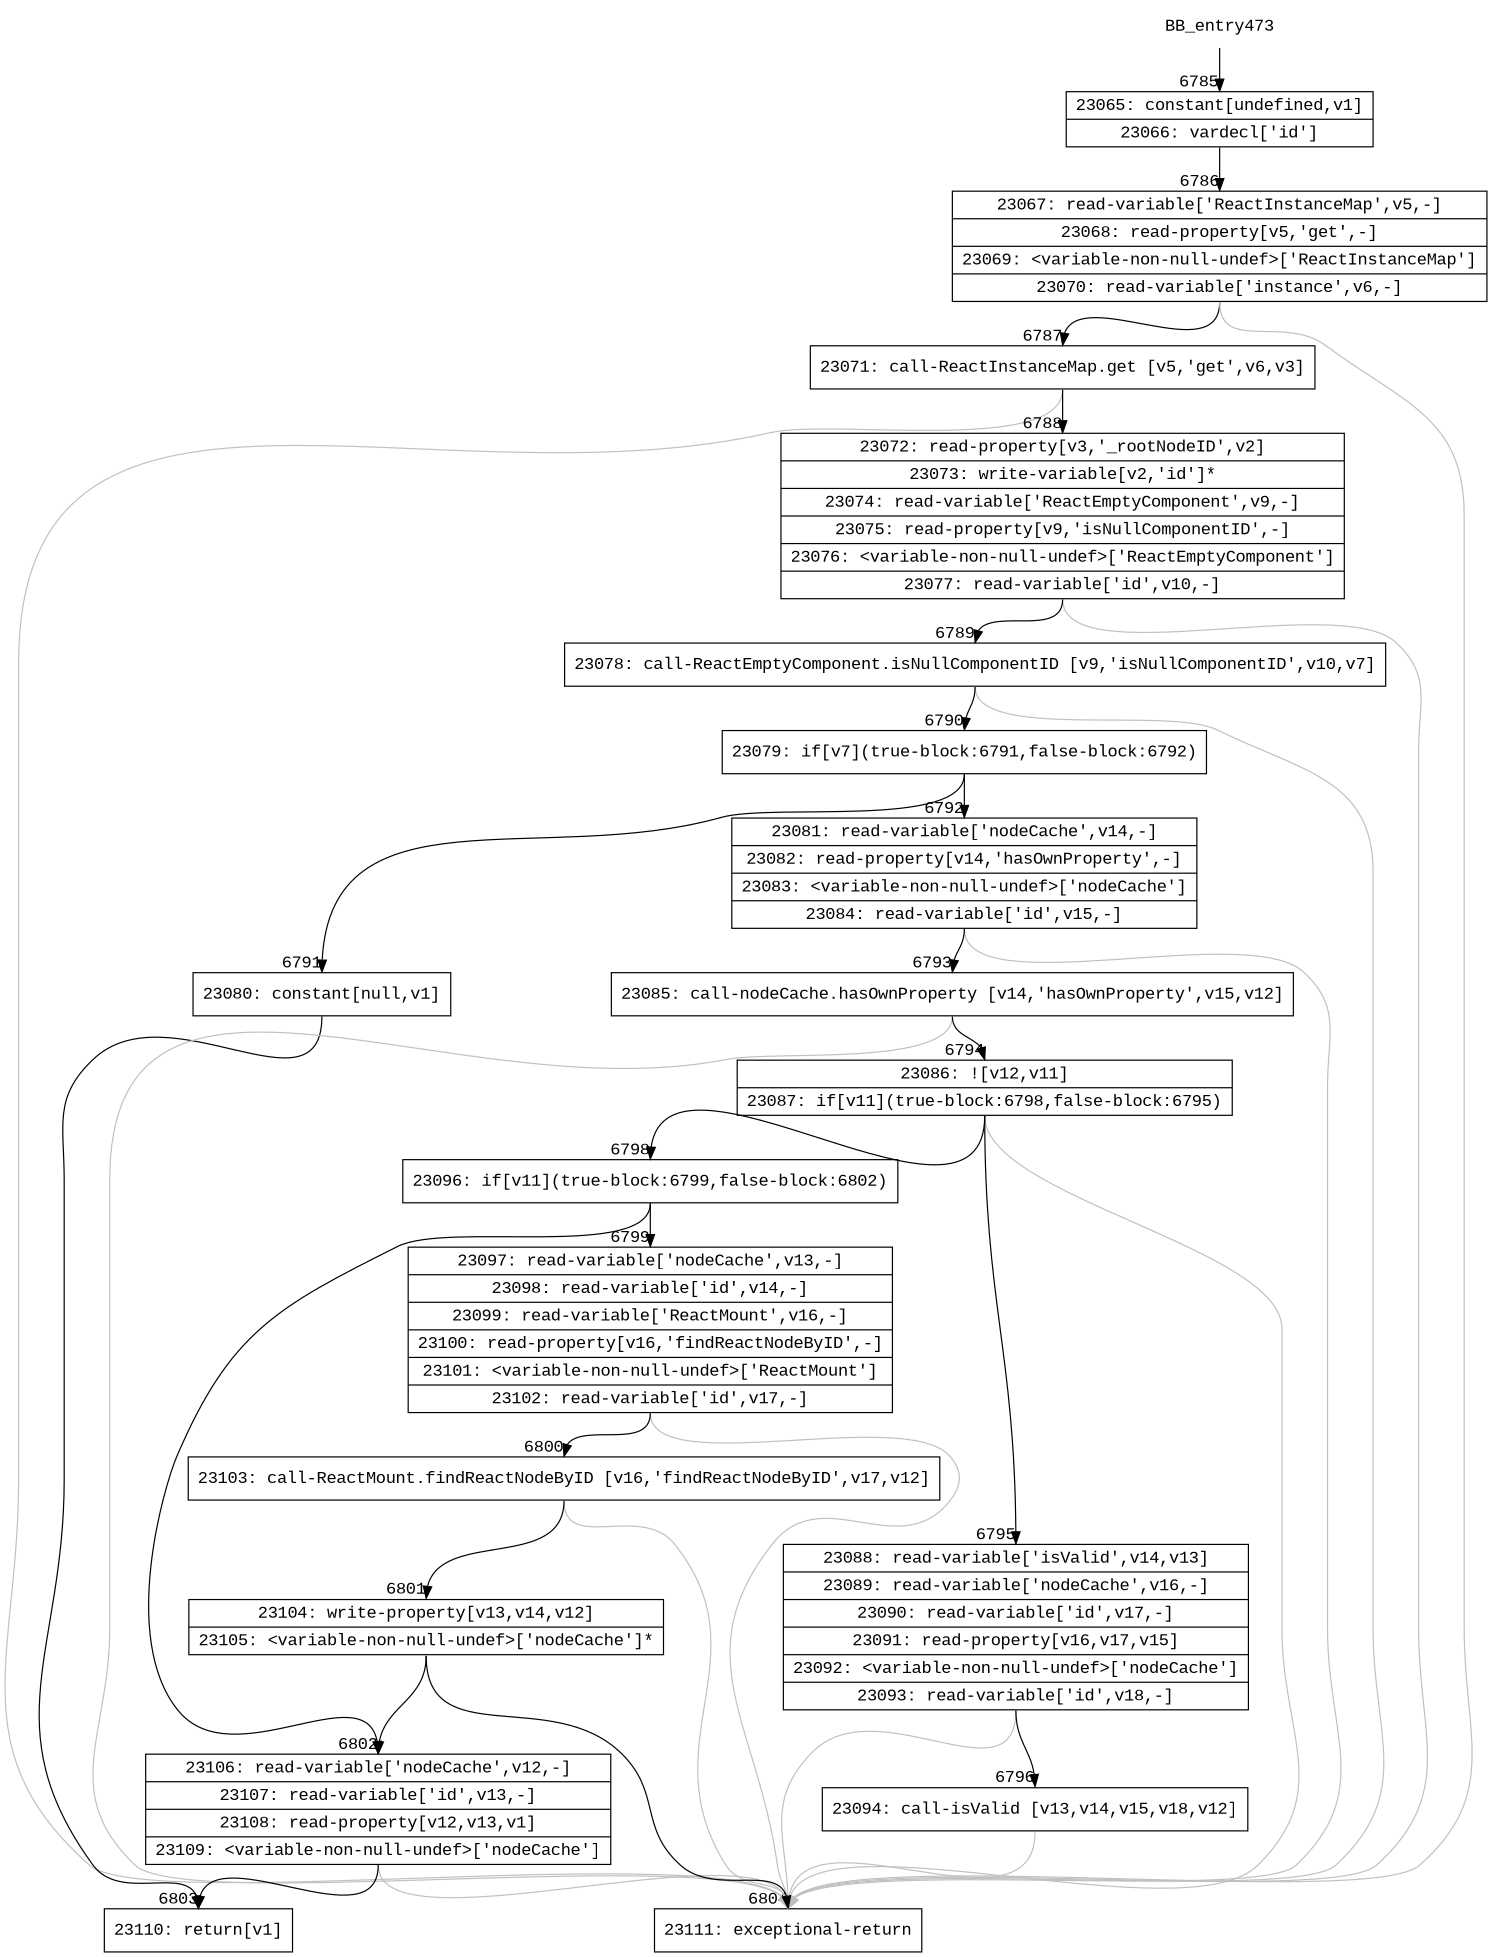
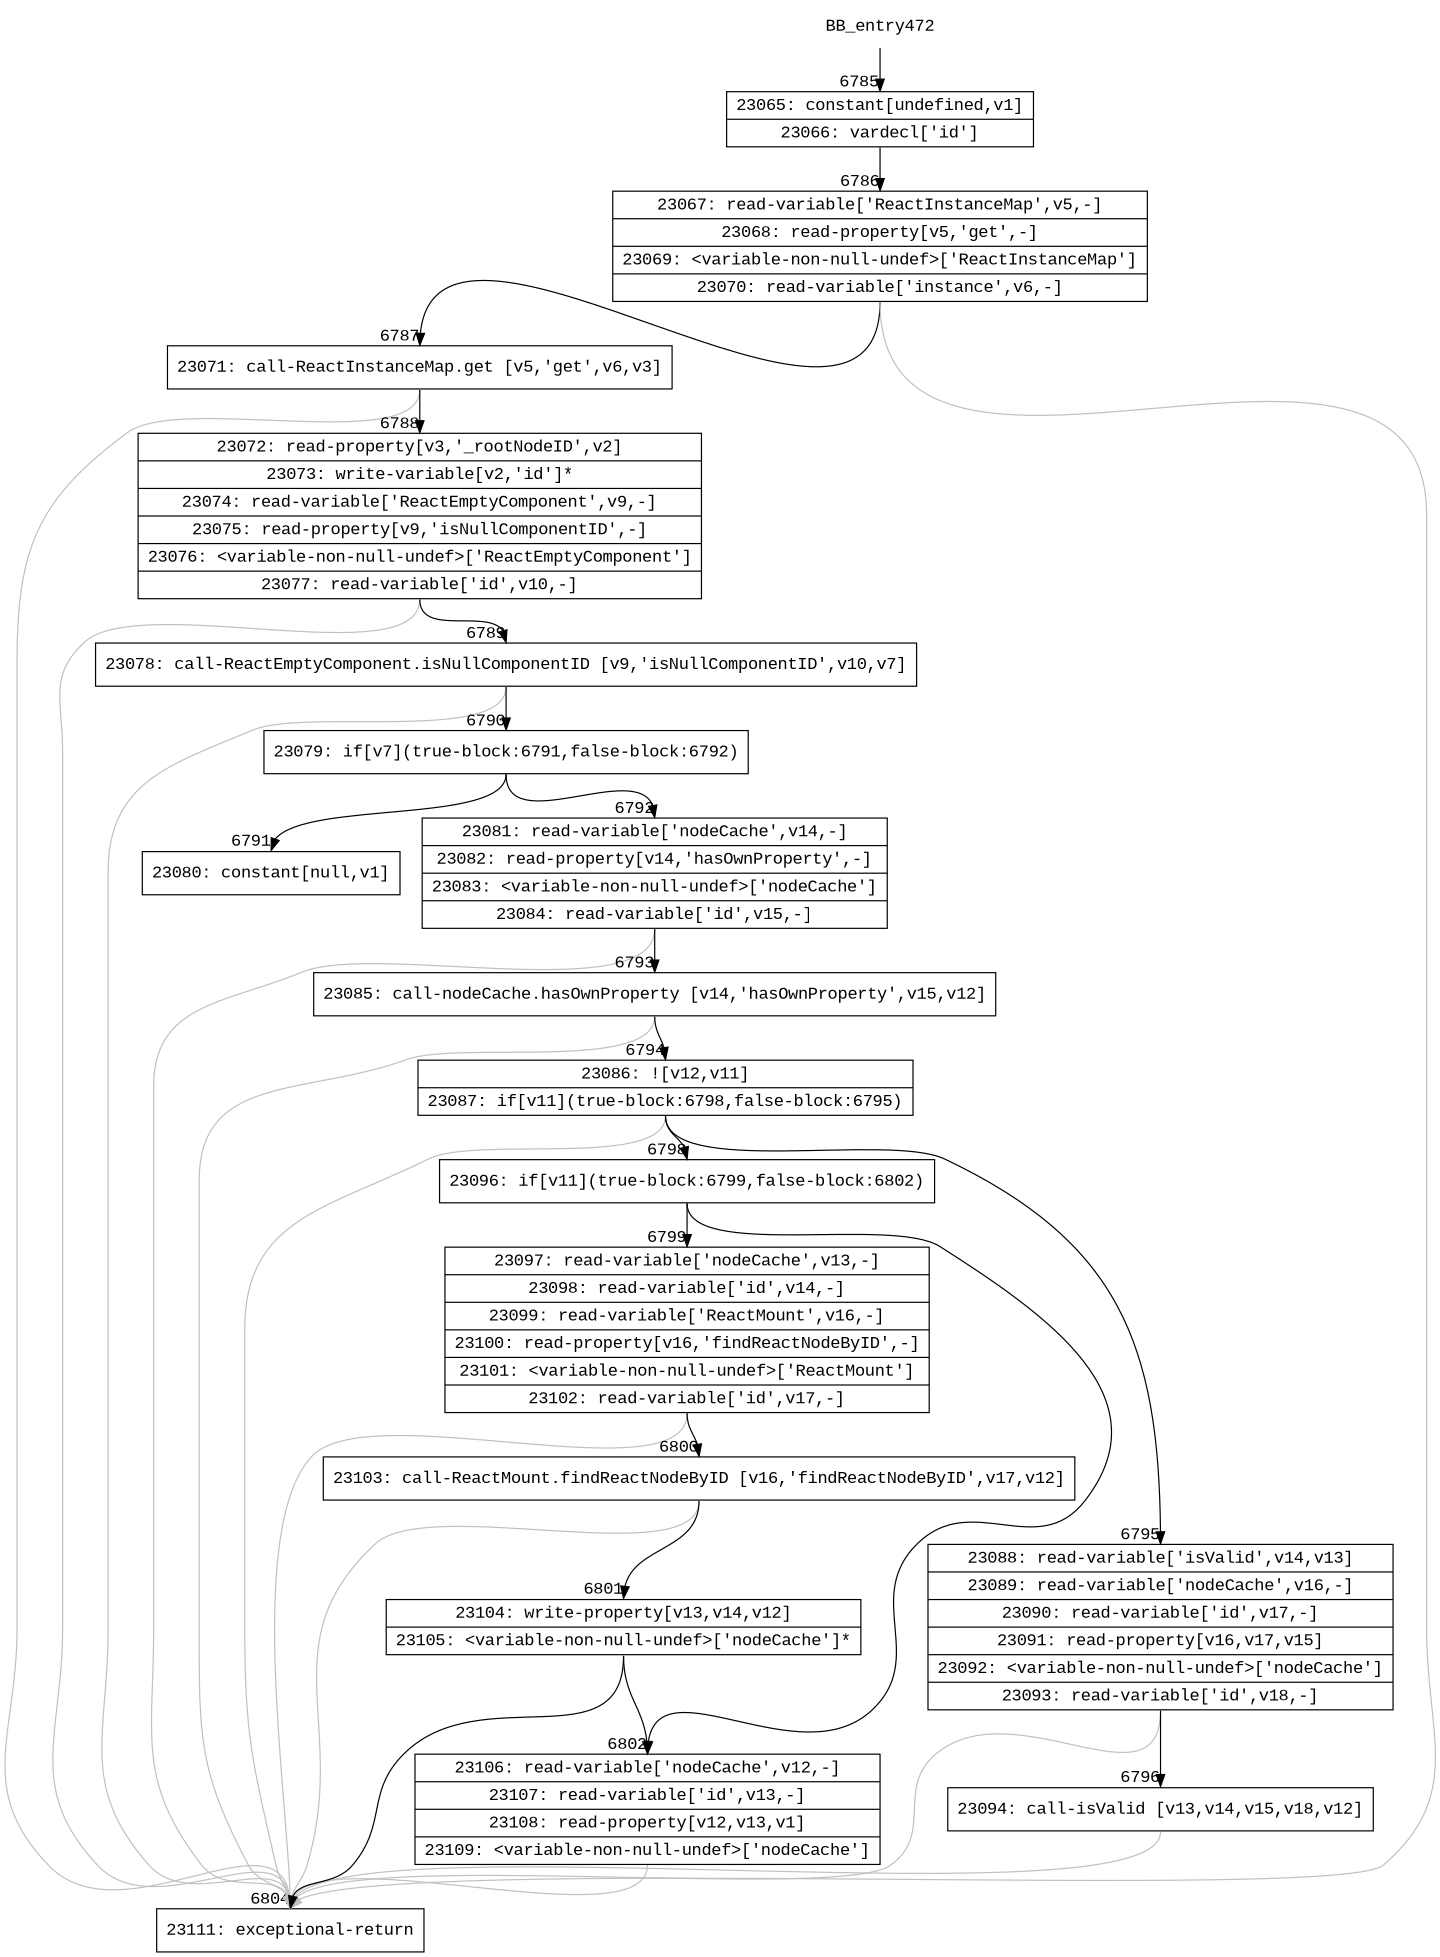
(1220, 26) -> (880, 26)
(198, 1930) -> none
